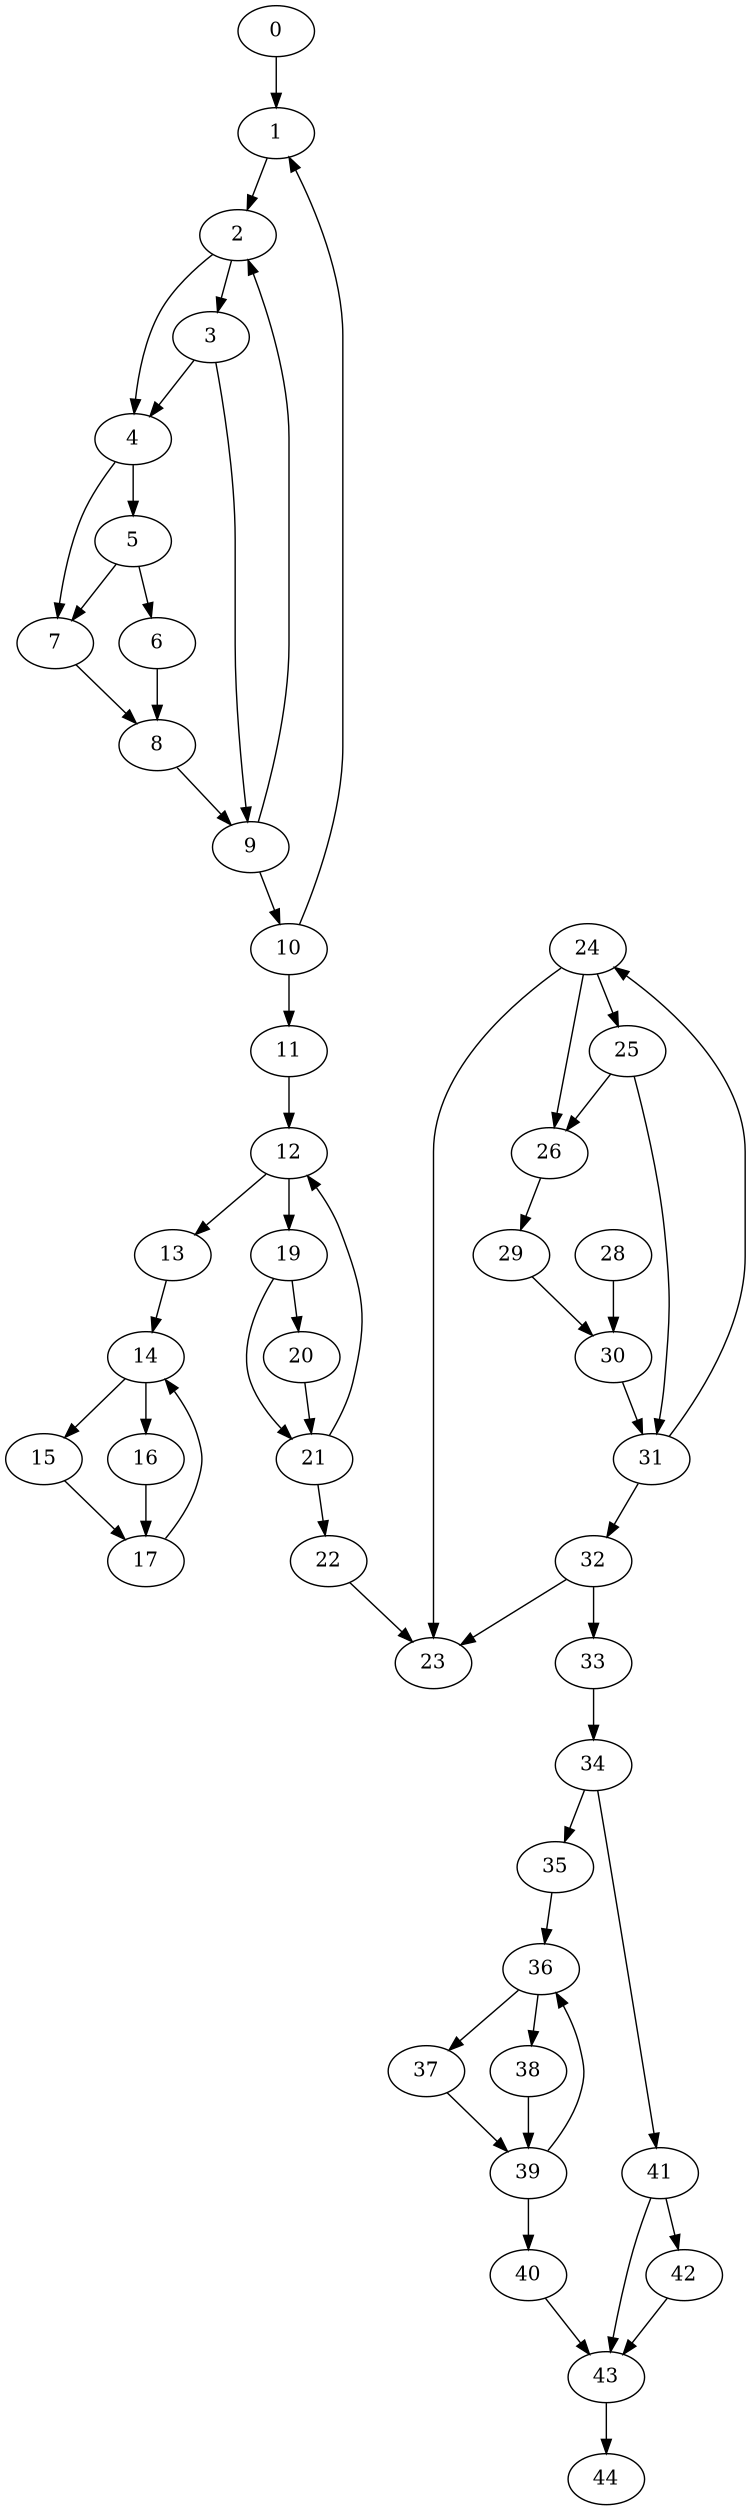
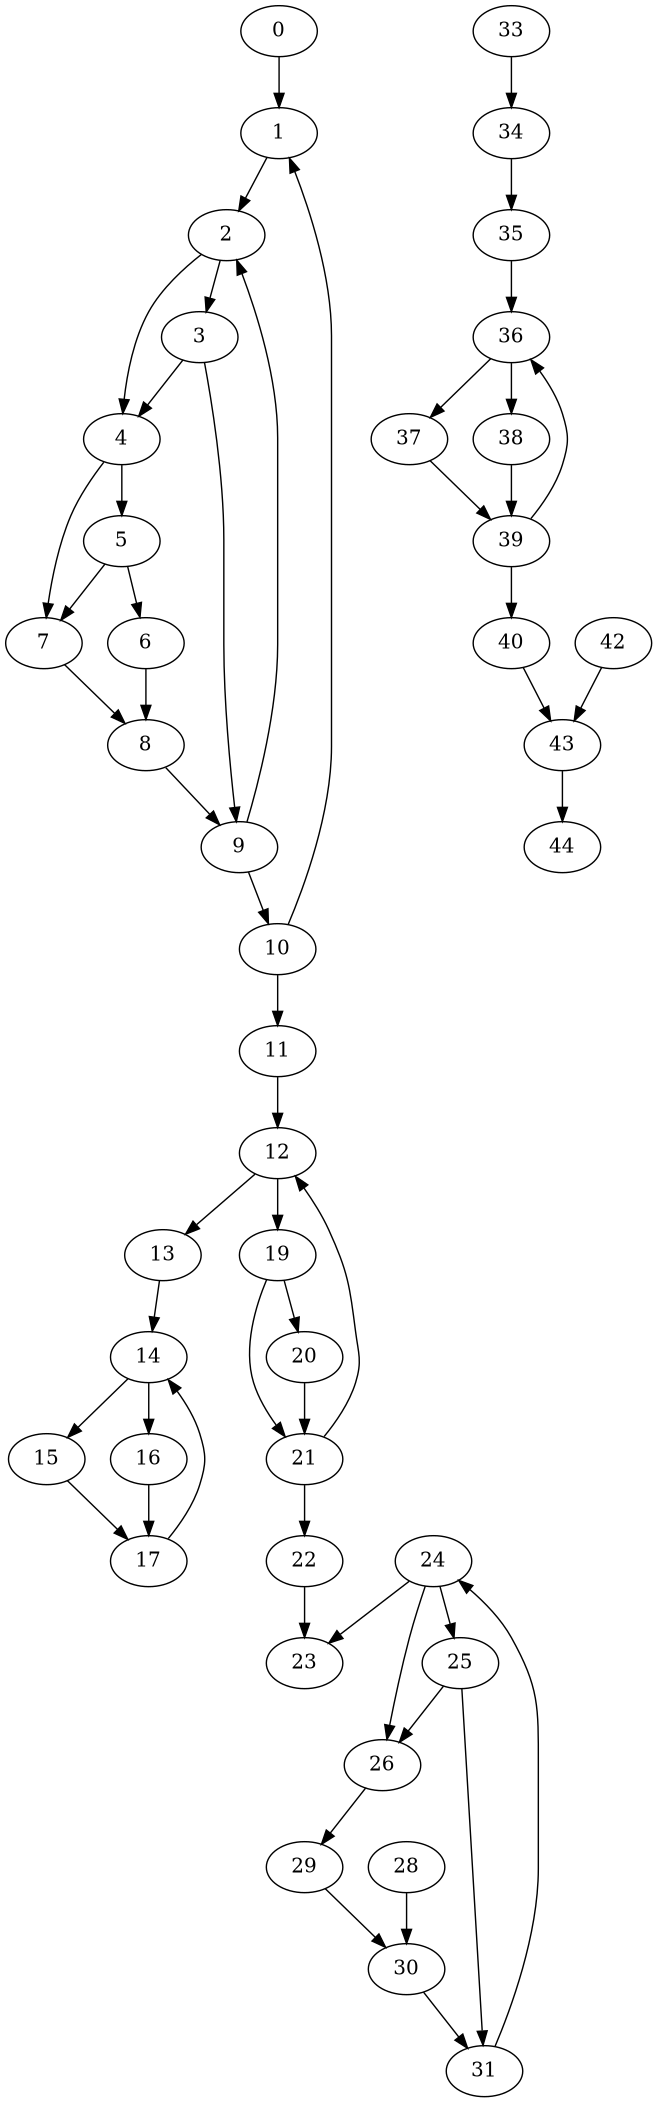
(594, 1561) -> none
(660, 2173) -> none
